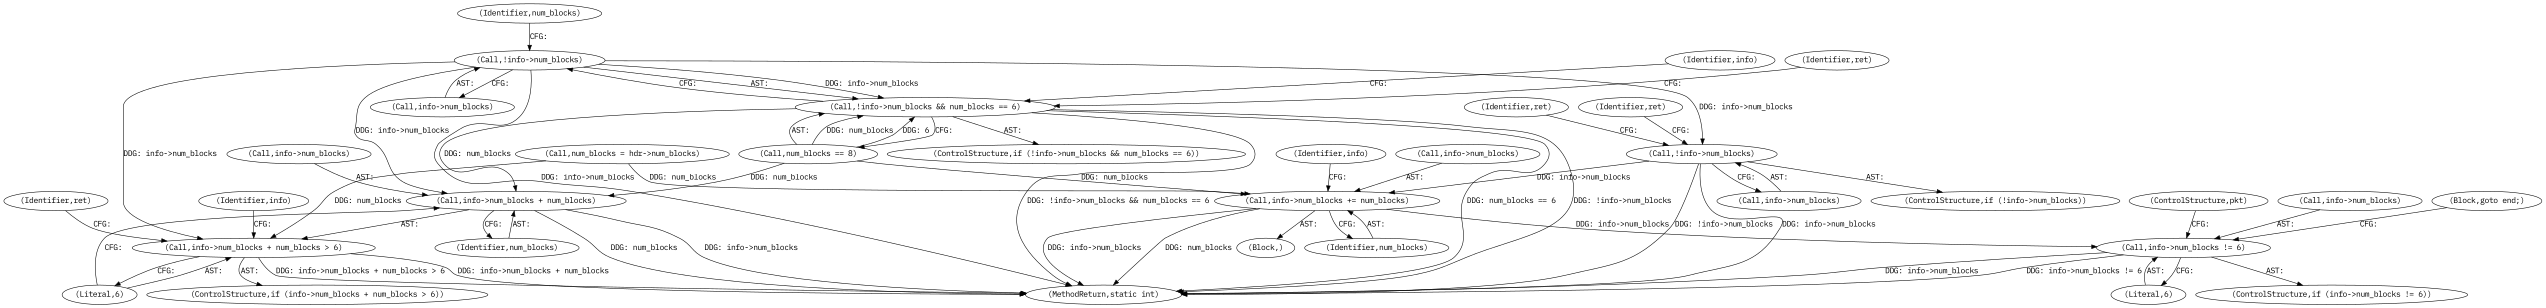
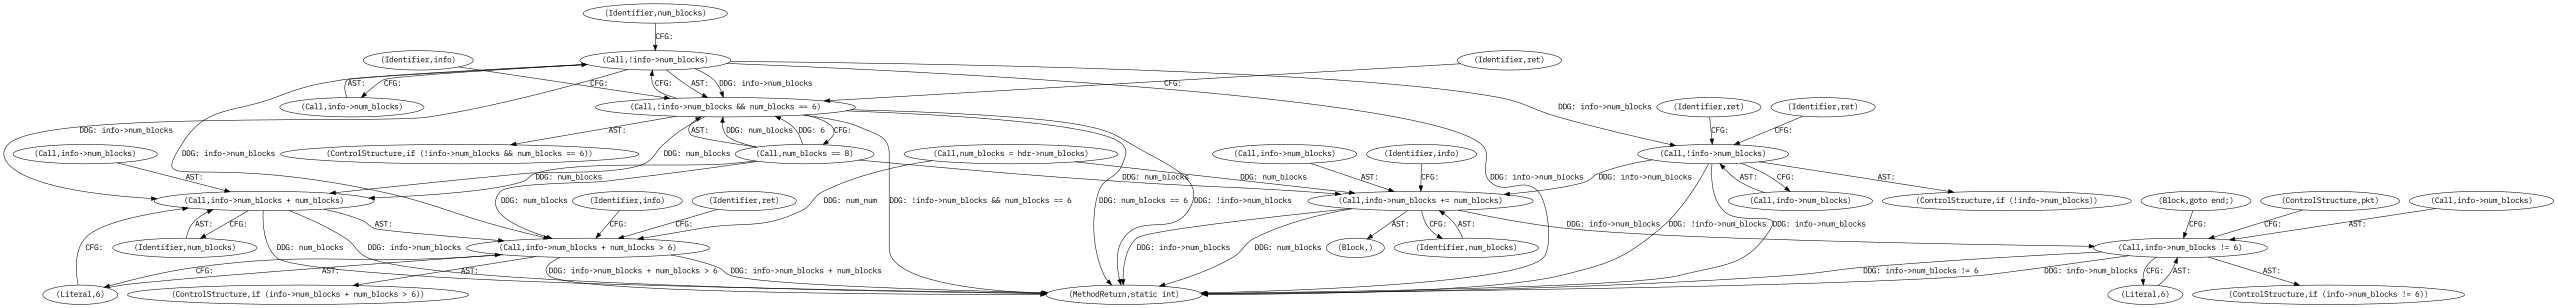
none -> (591, 182)
(368, 201) -> (850, 201)
